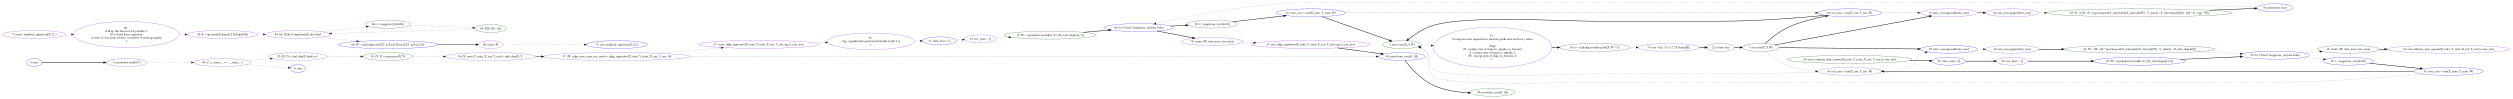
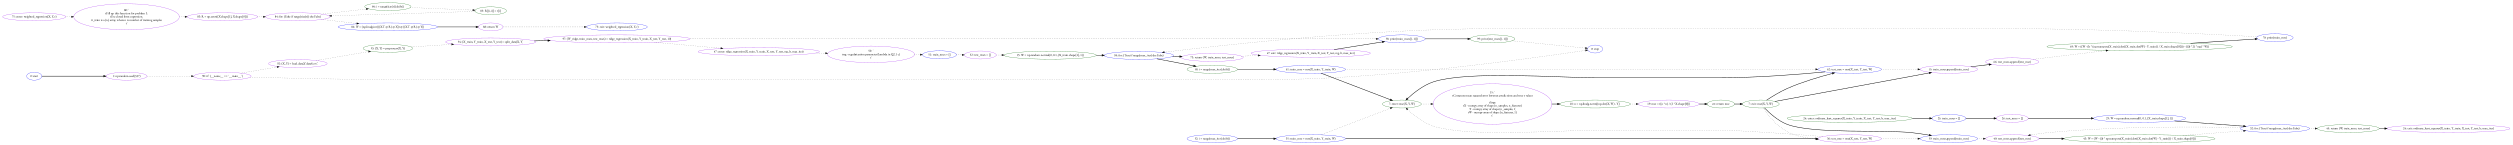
none -> (1549, 44)
(2313, 58) -> (2136, 128)
